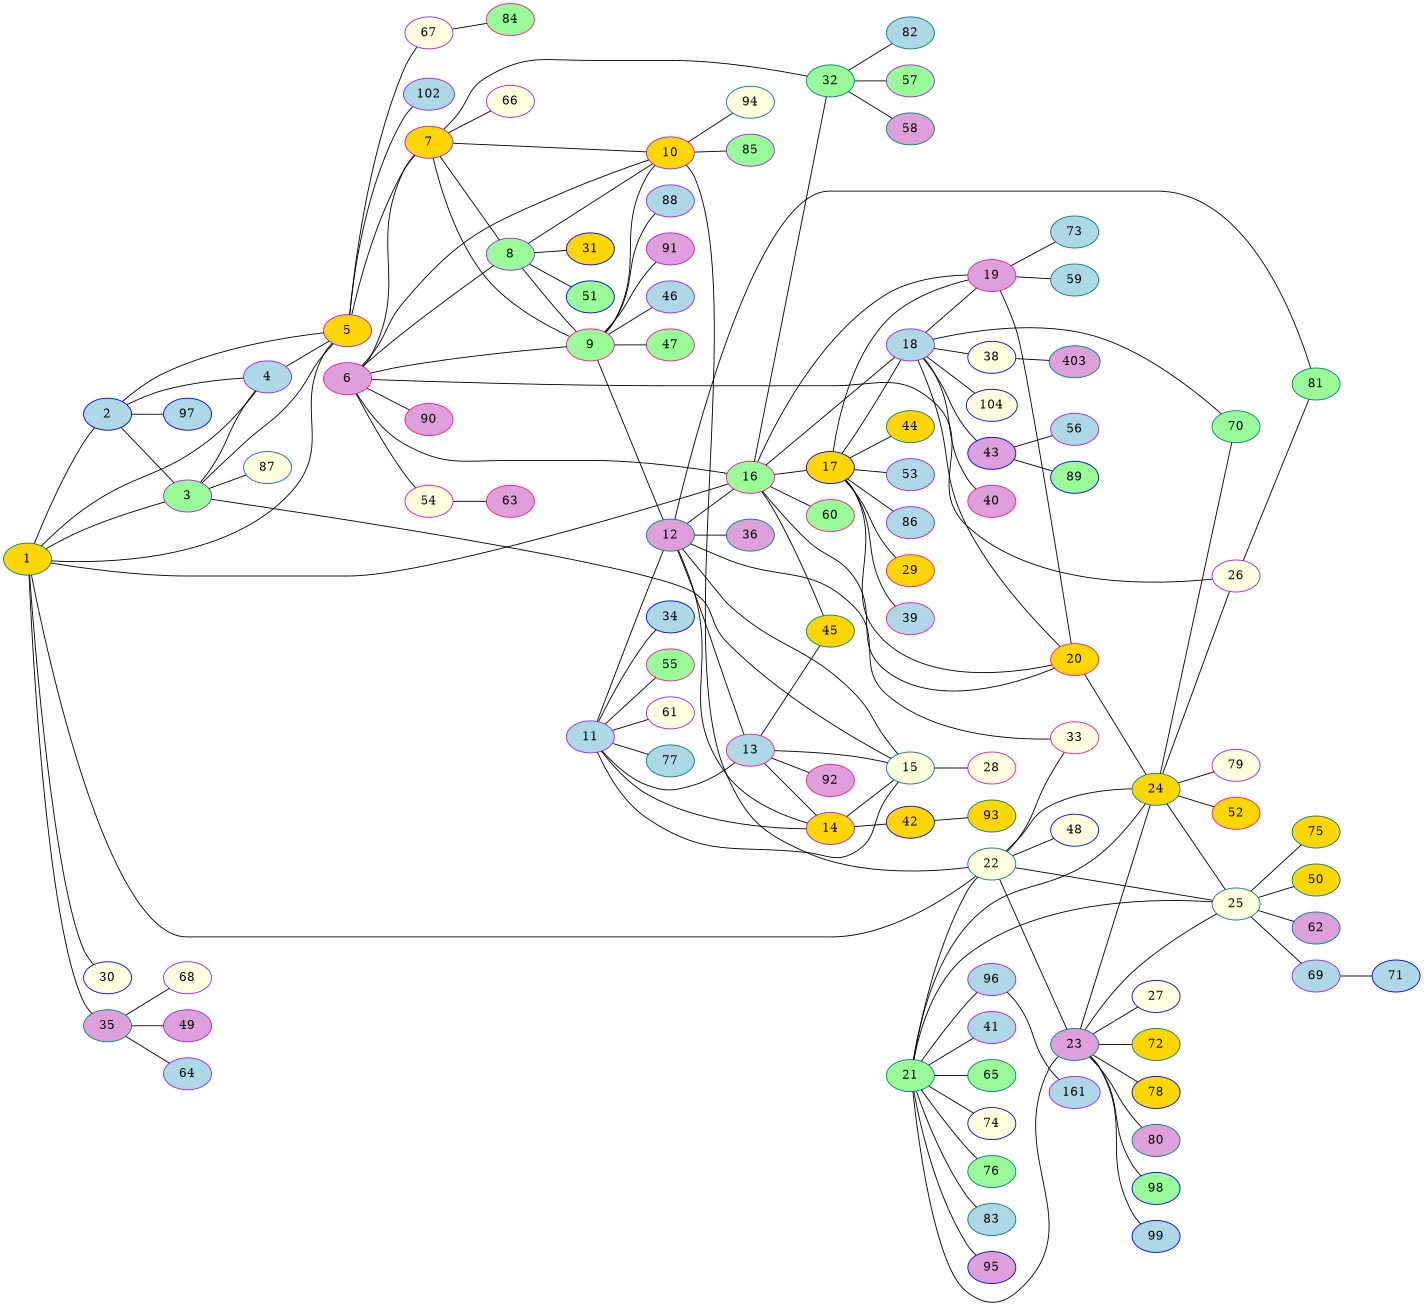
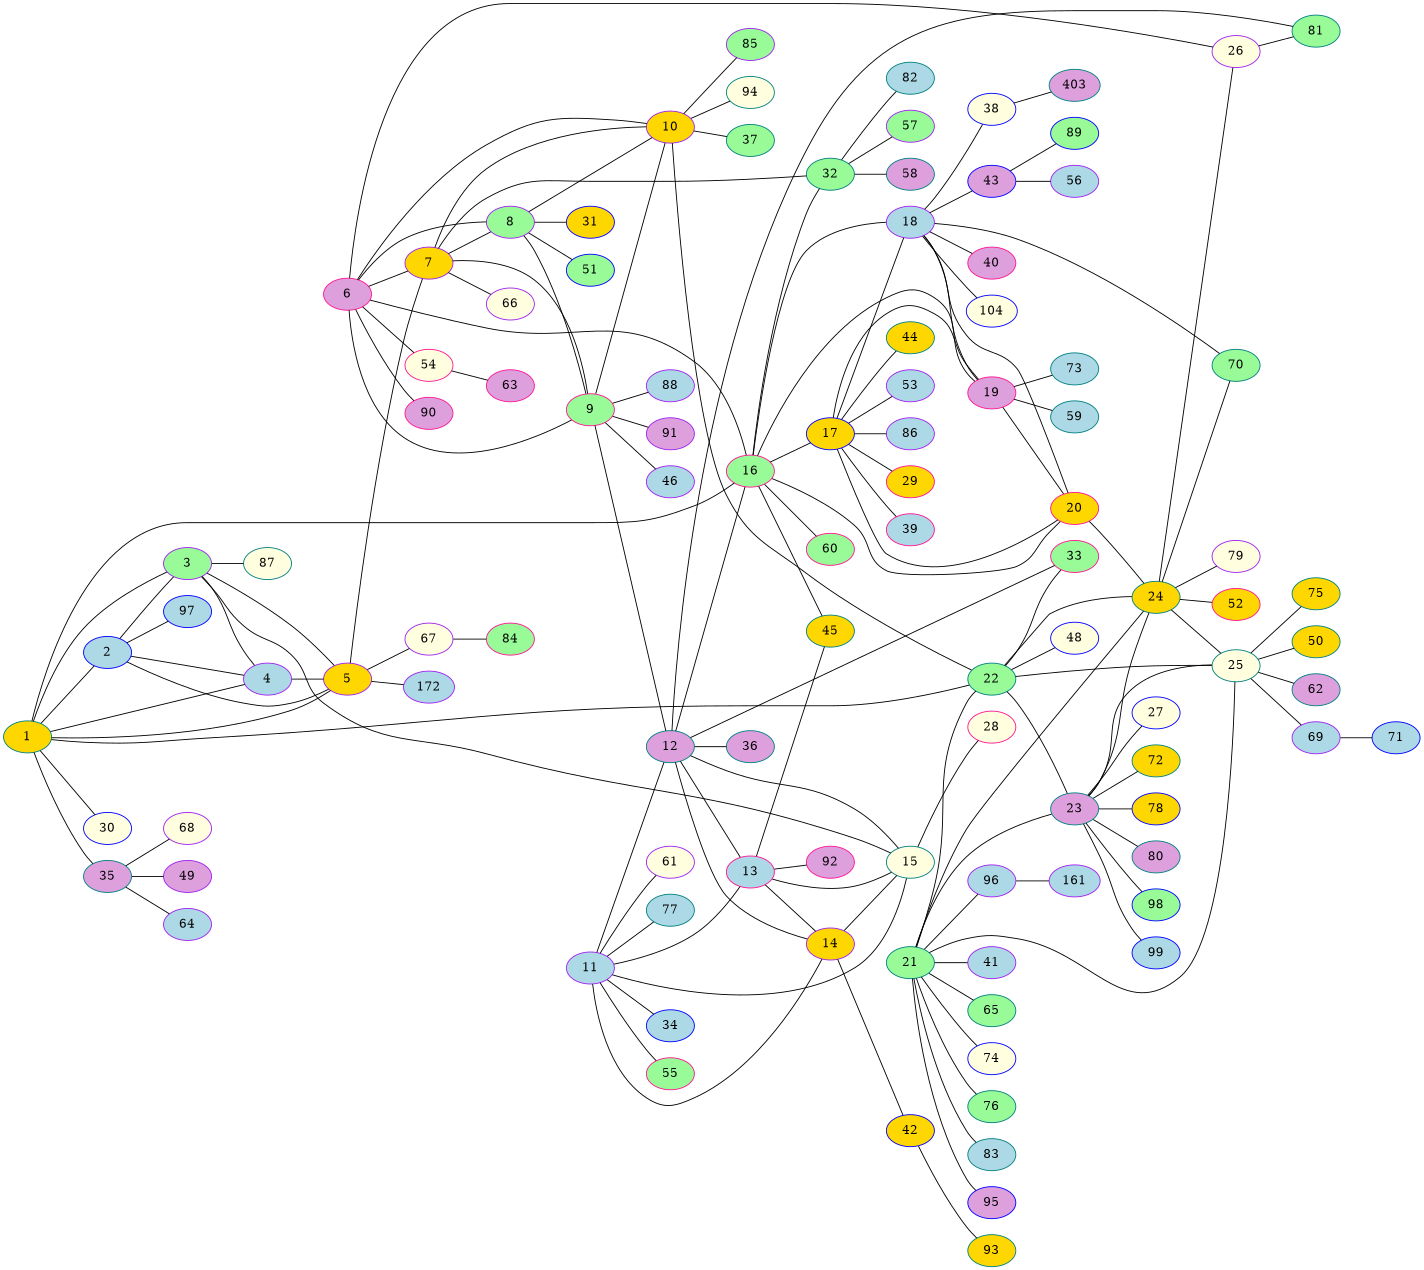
(429, 94) -> (429, 687)
none -> (750, 140)
(670, 345) -> none
(1075, 738) -> (1075, 556)
(992, 864) -> (992, 679)
